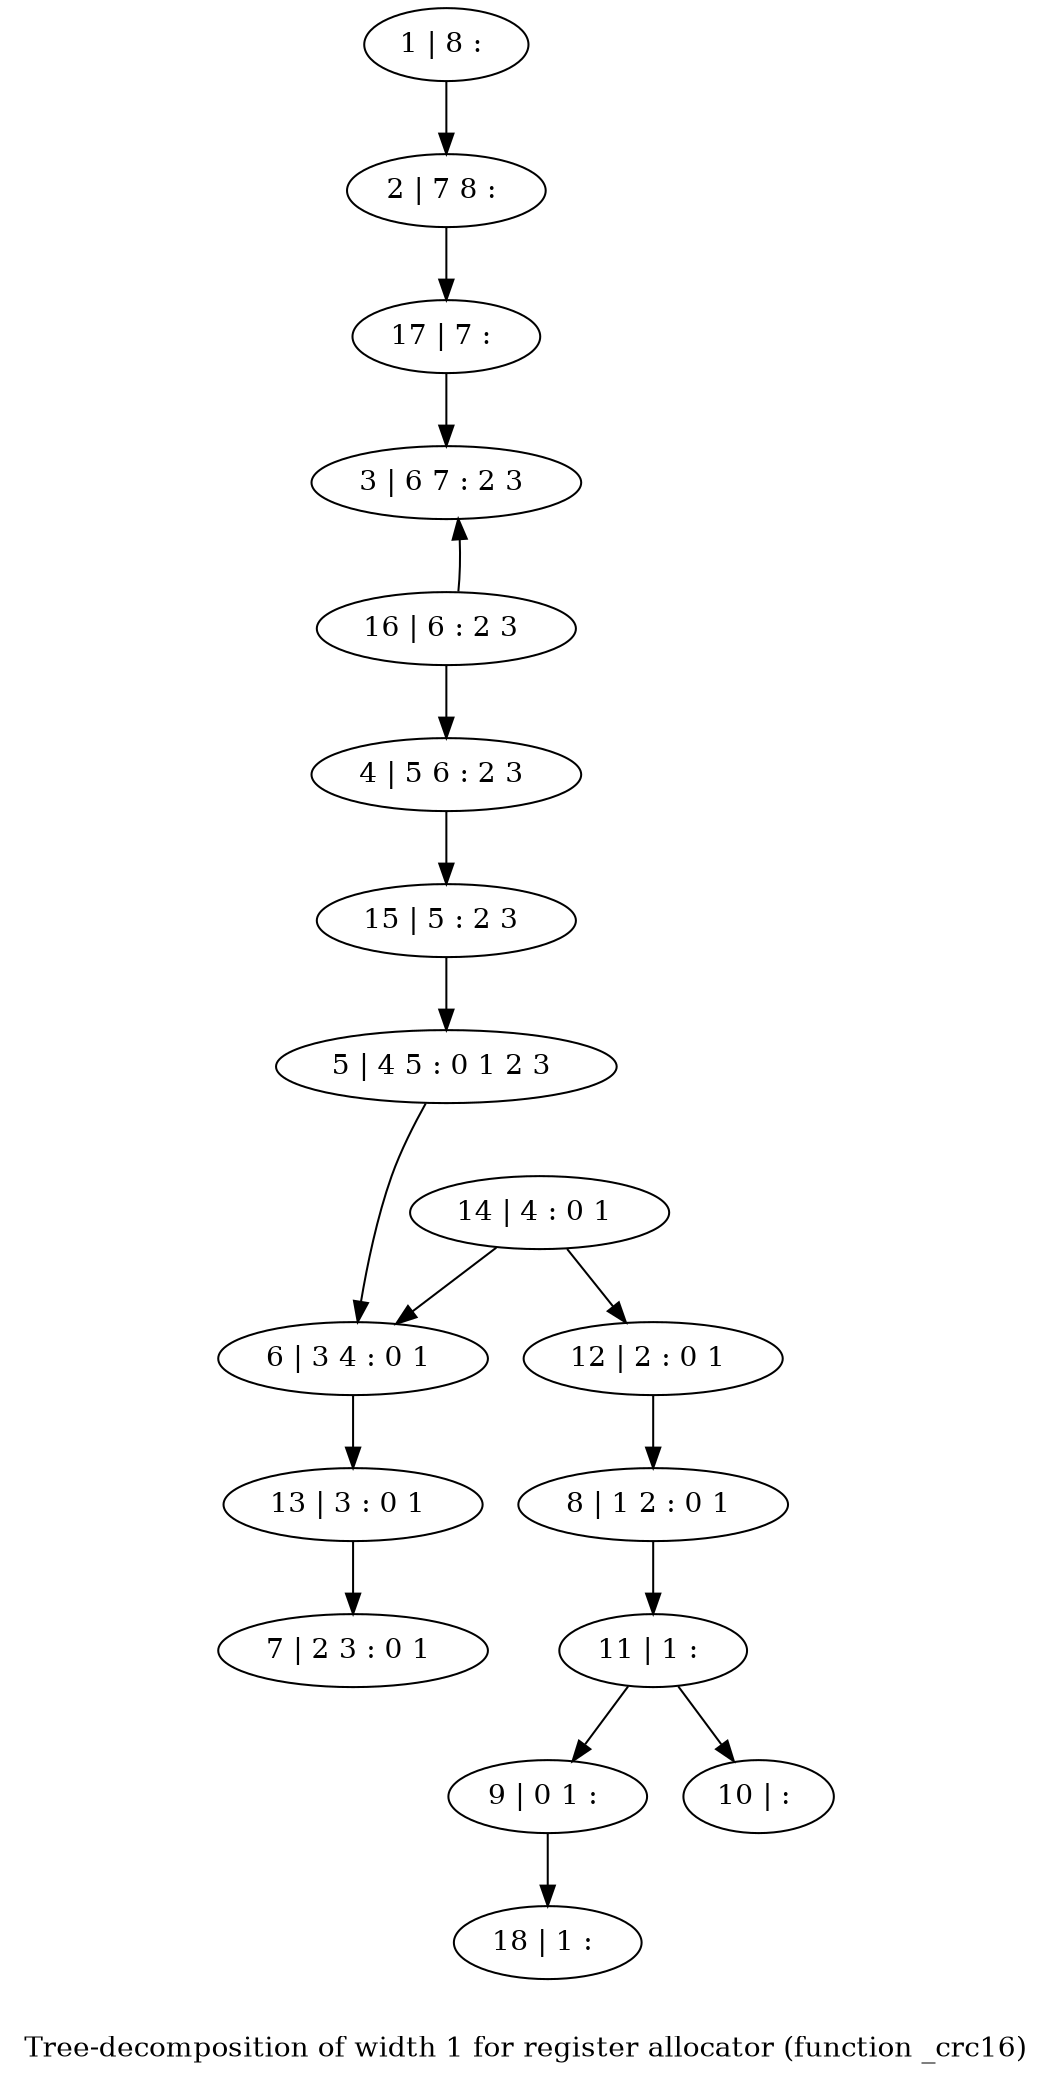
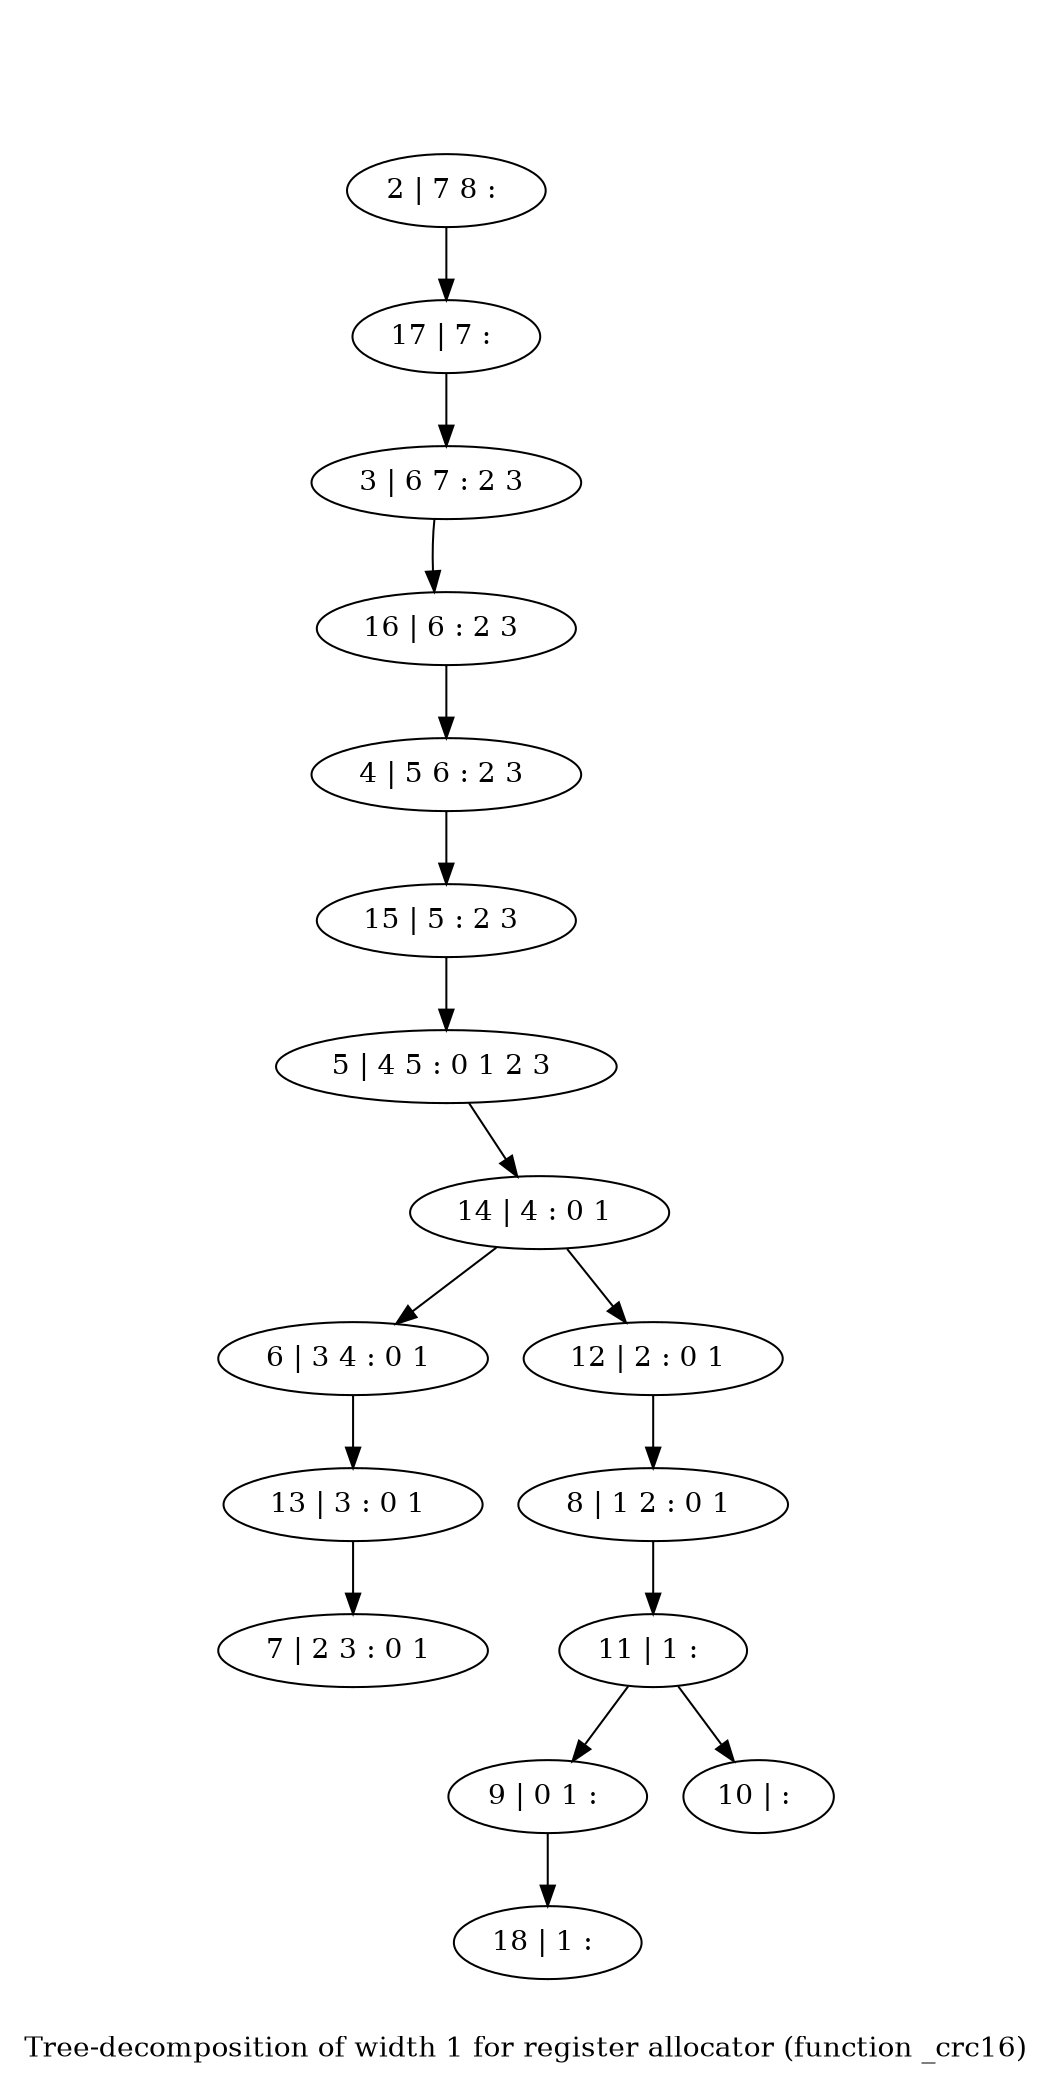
(446, 45) -> none
(460, 565) -> (433, 545)
(384, 1199) -> (487, 1131)
